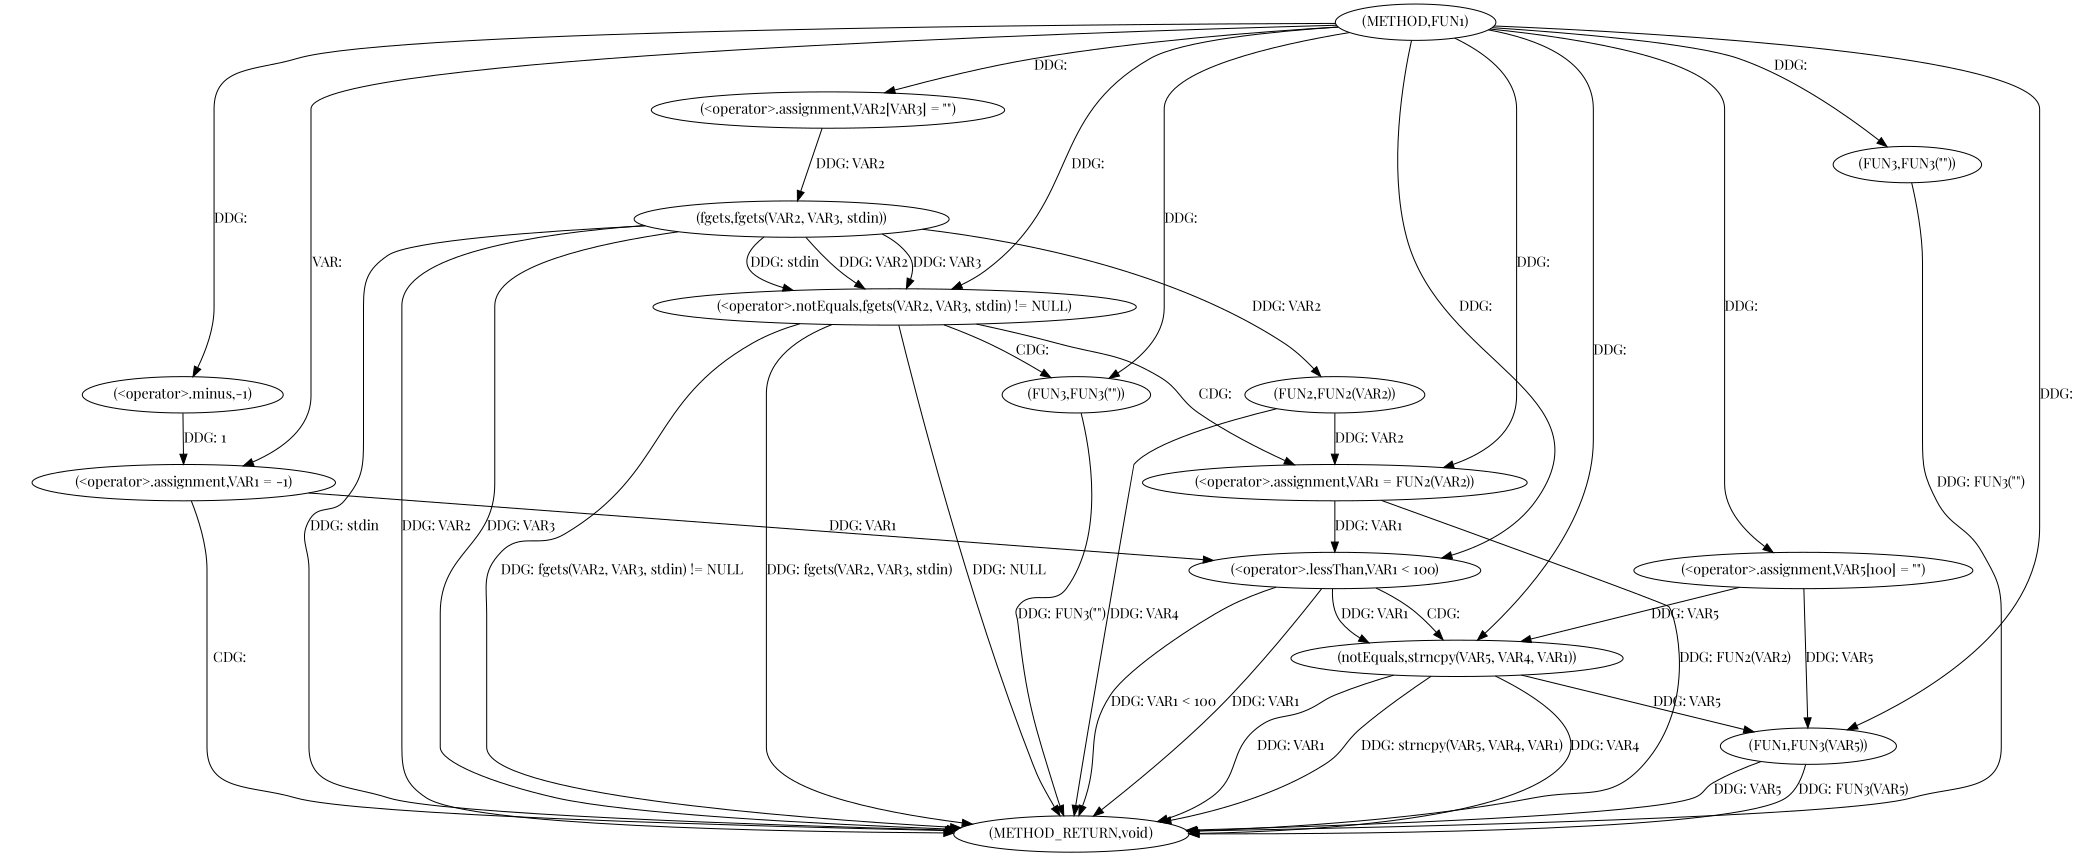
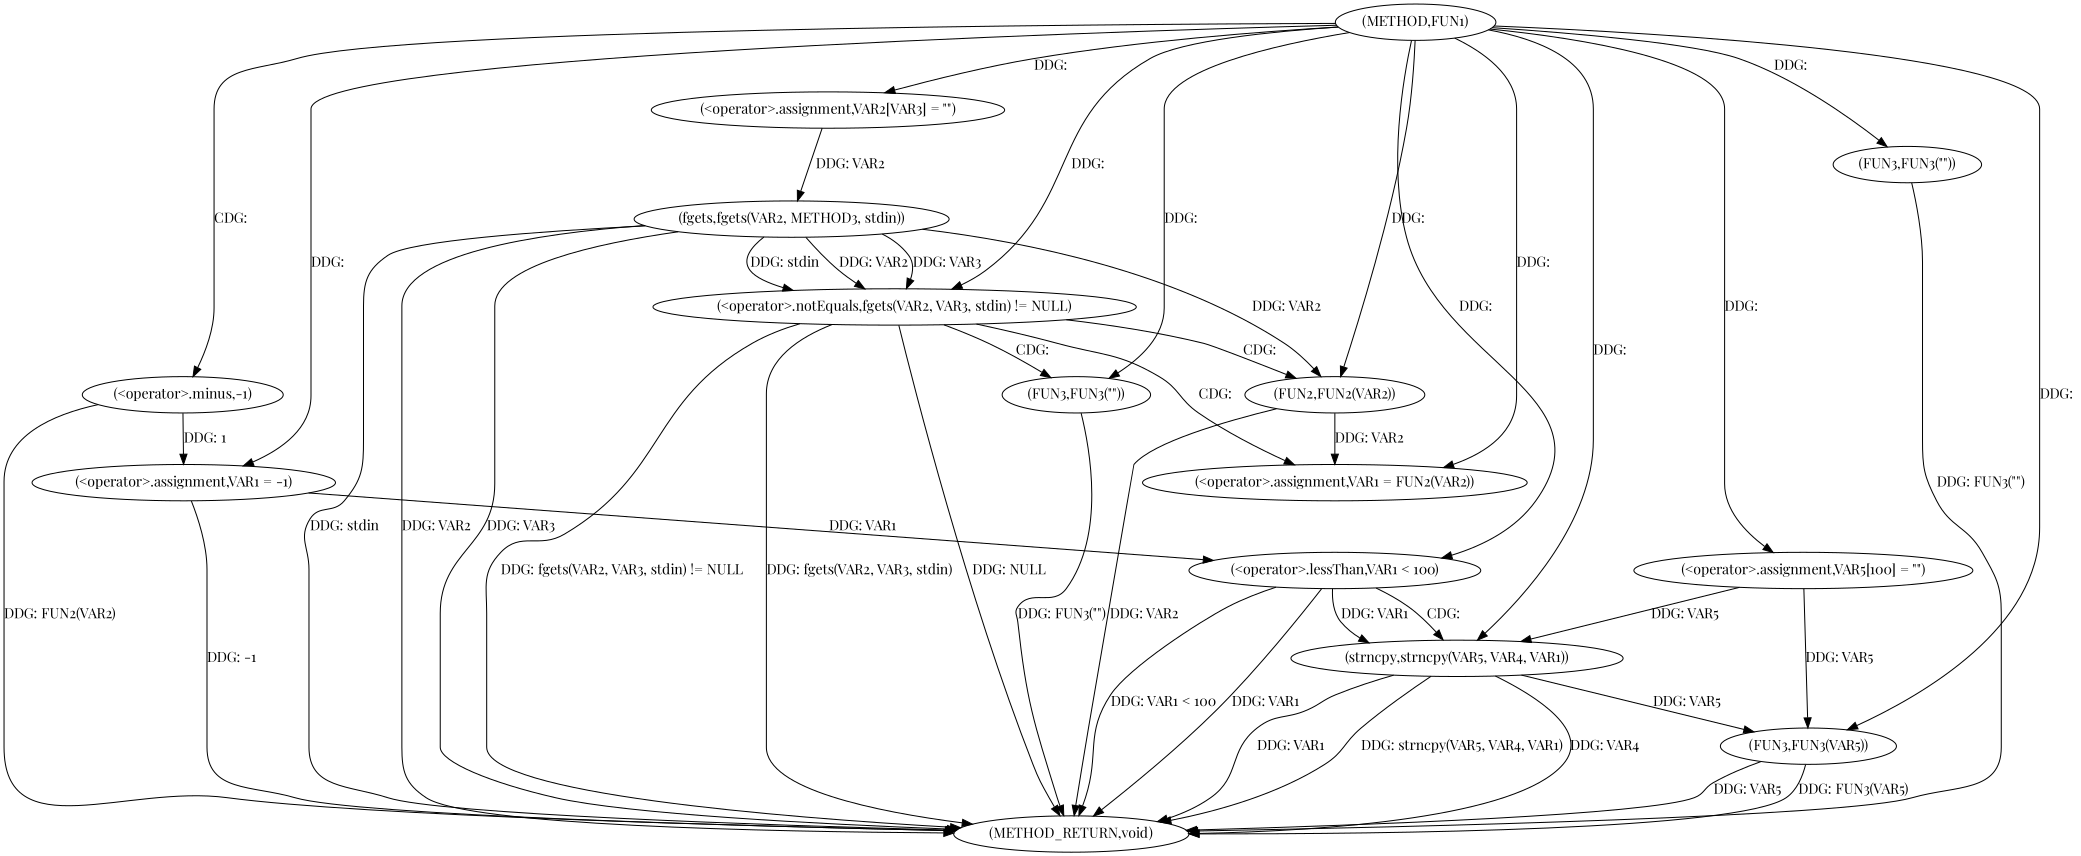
none -> (1390, 206)
(233, 219) -> (233, 219)
(792, 219) -> (792, 219)
(330, 263) -> (330, 263)
none -> (1179, 338)
(1335, 522) -> none
(1145, 614) -> (1145, 614)
(232, 658) -> (232, 658)
(1457, 658) -> (1457, 658)
(1808, 746) -> (1808, 746)
(1649, 757) -> (258, 801)
